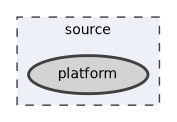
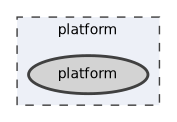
(88, 31) -> (88, 31)
